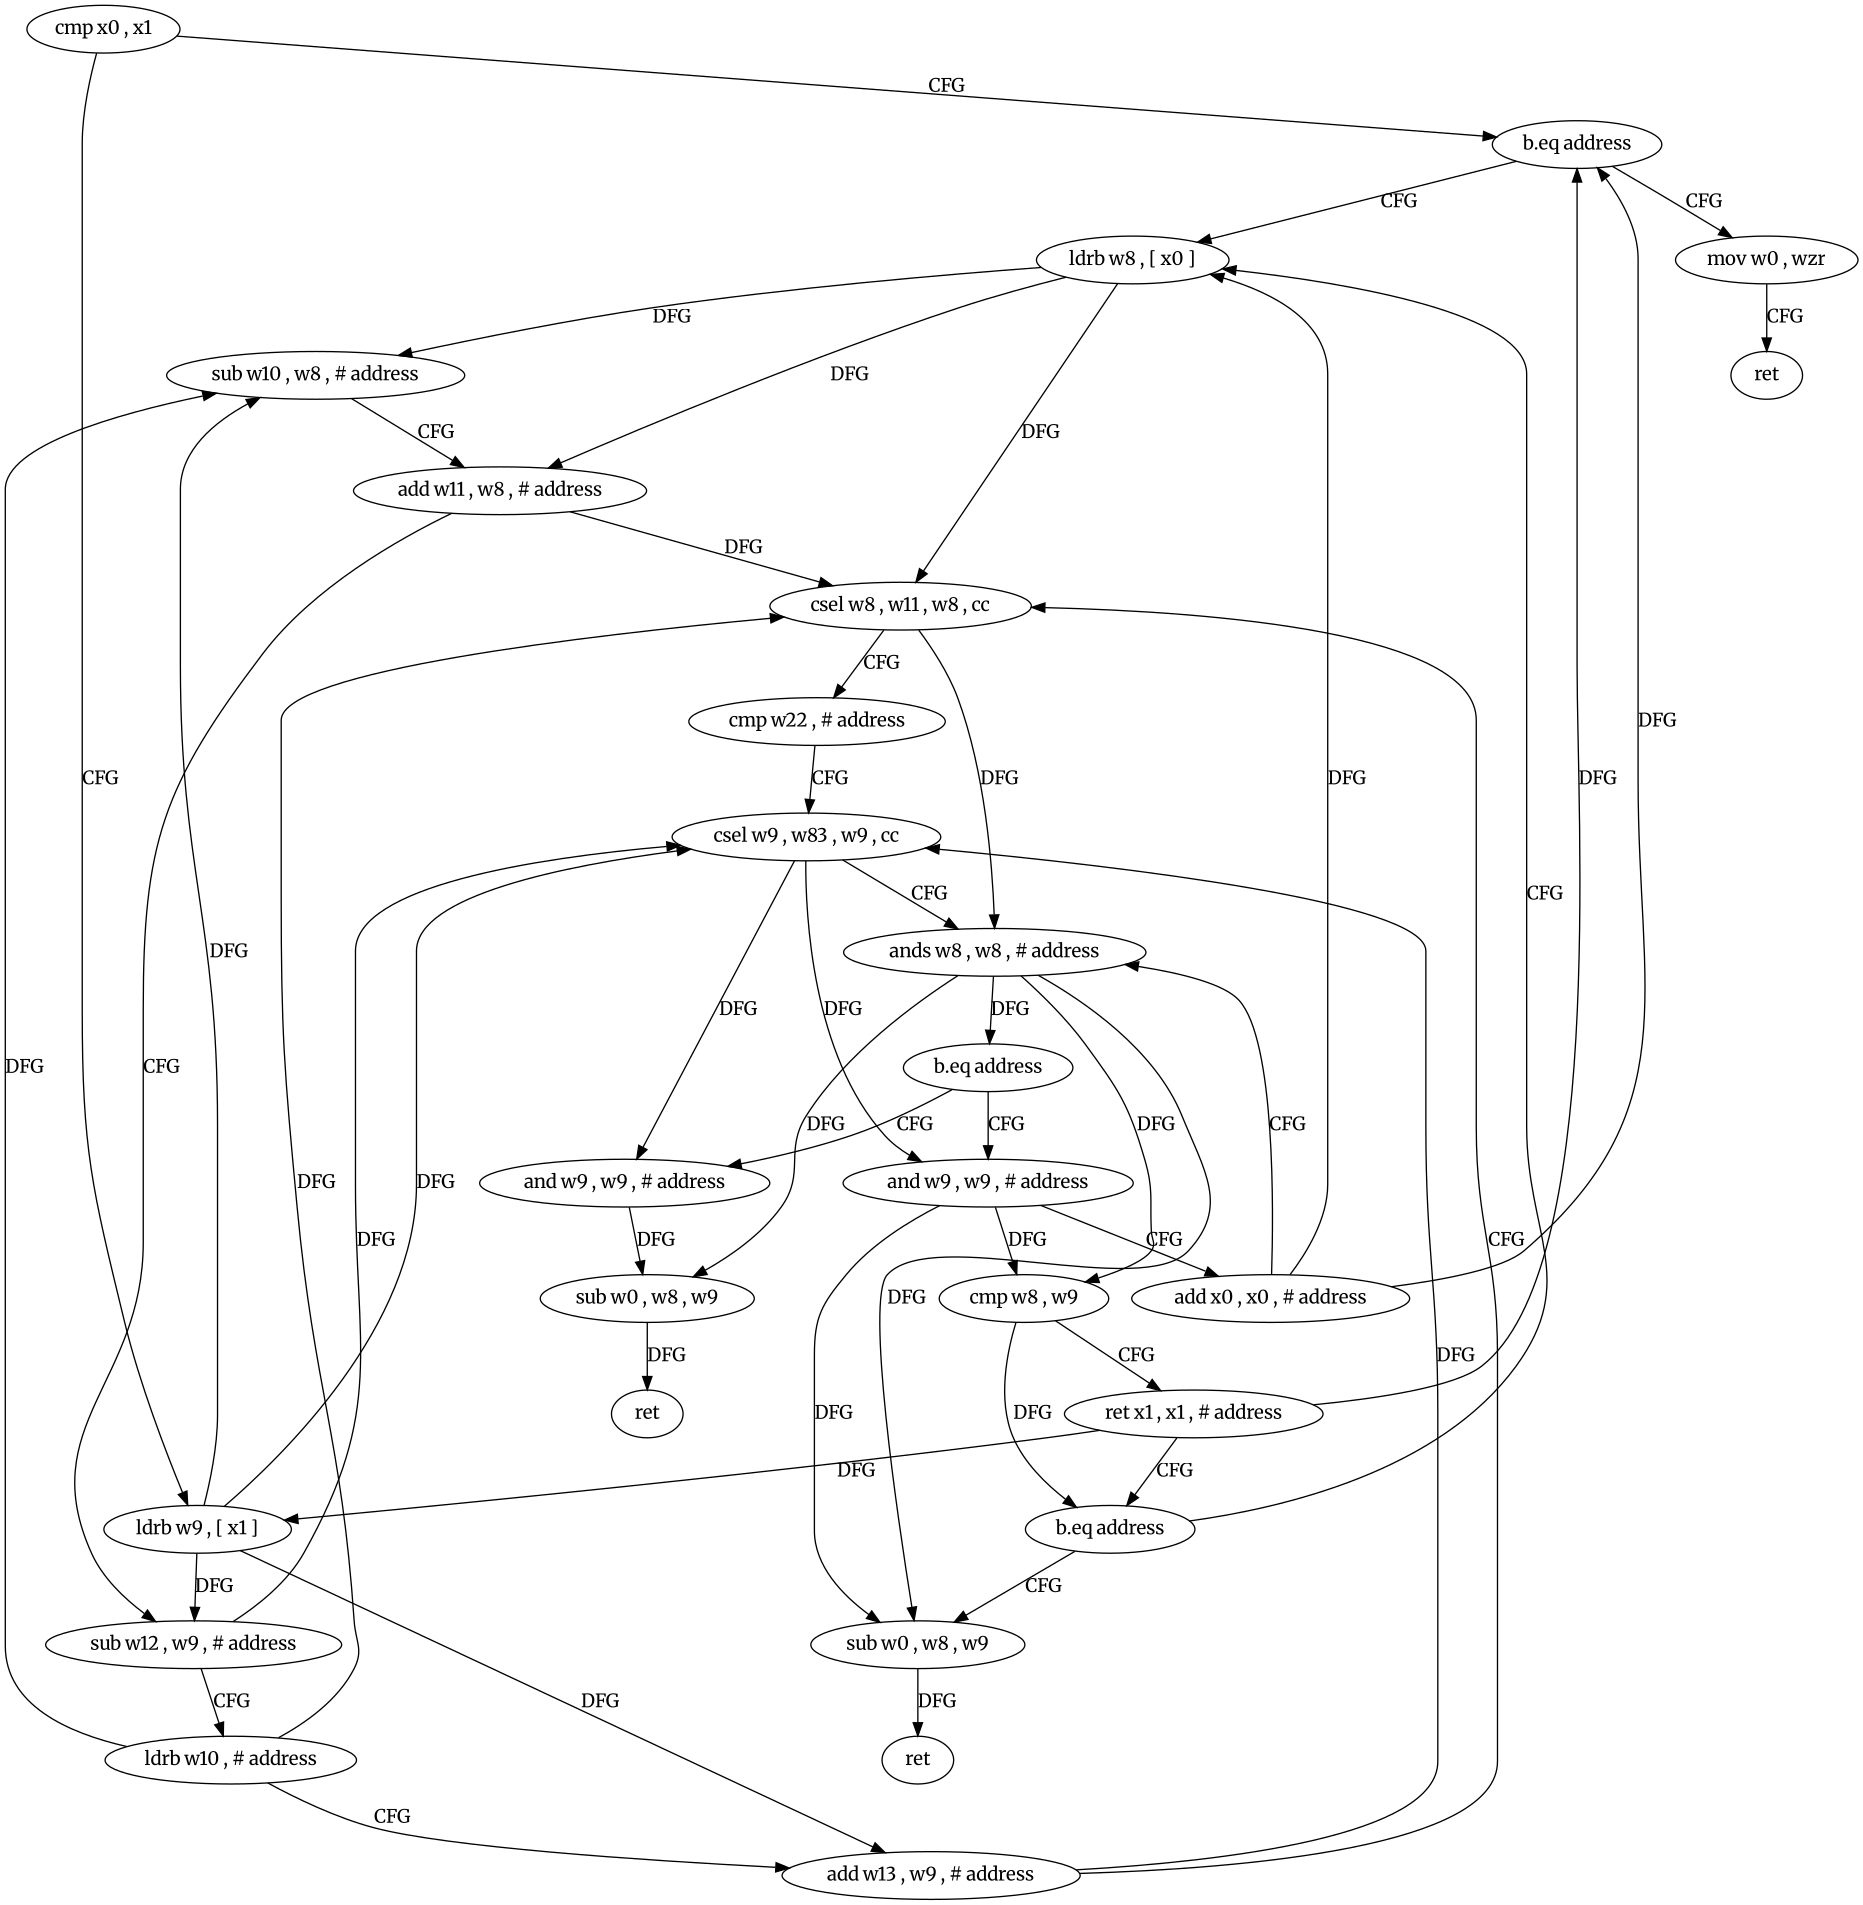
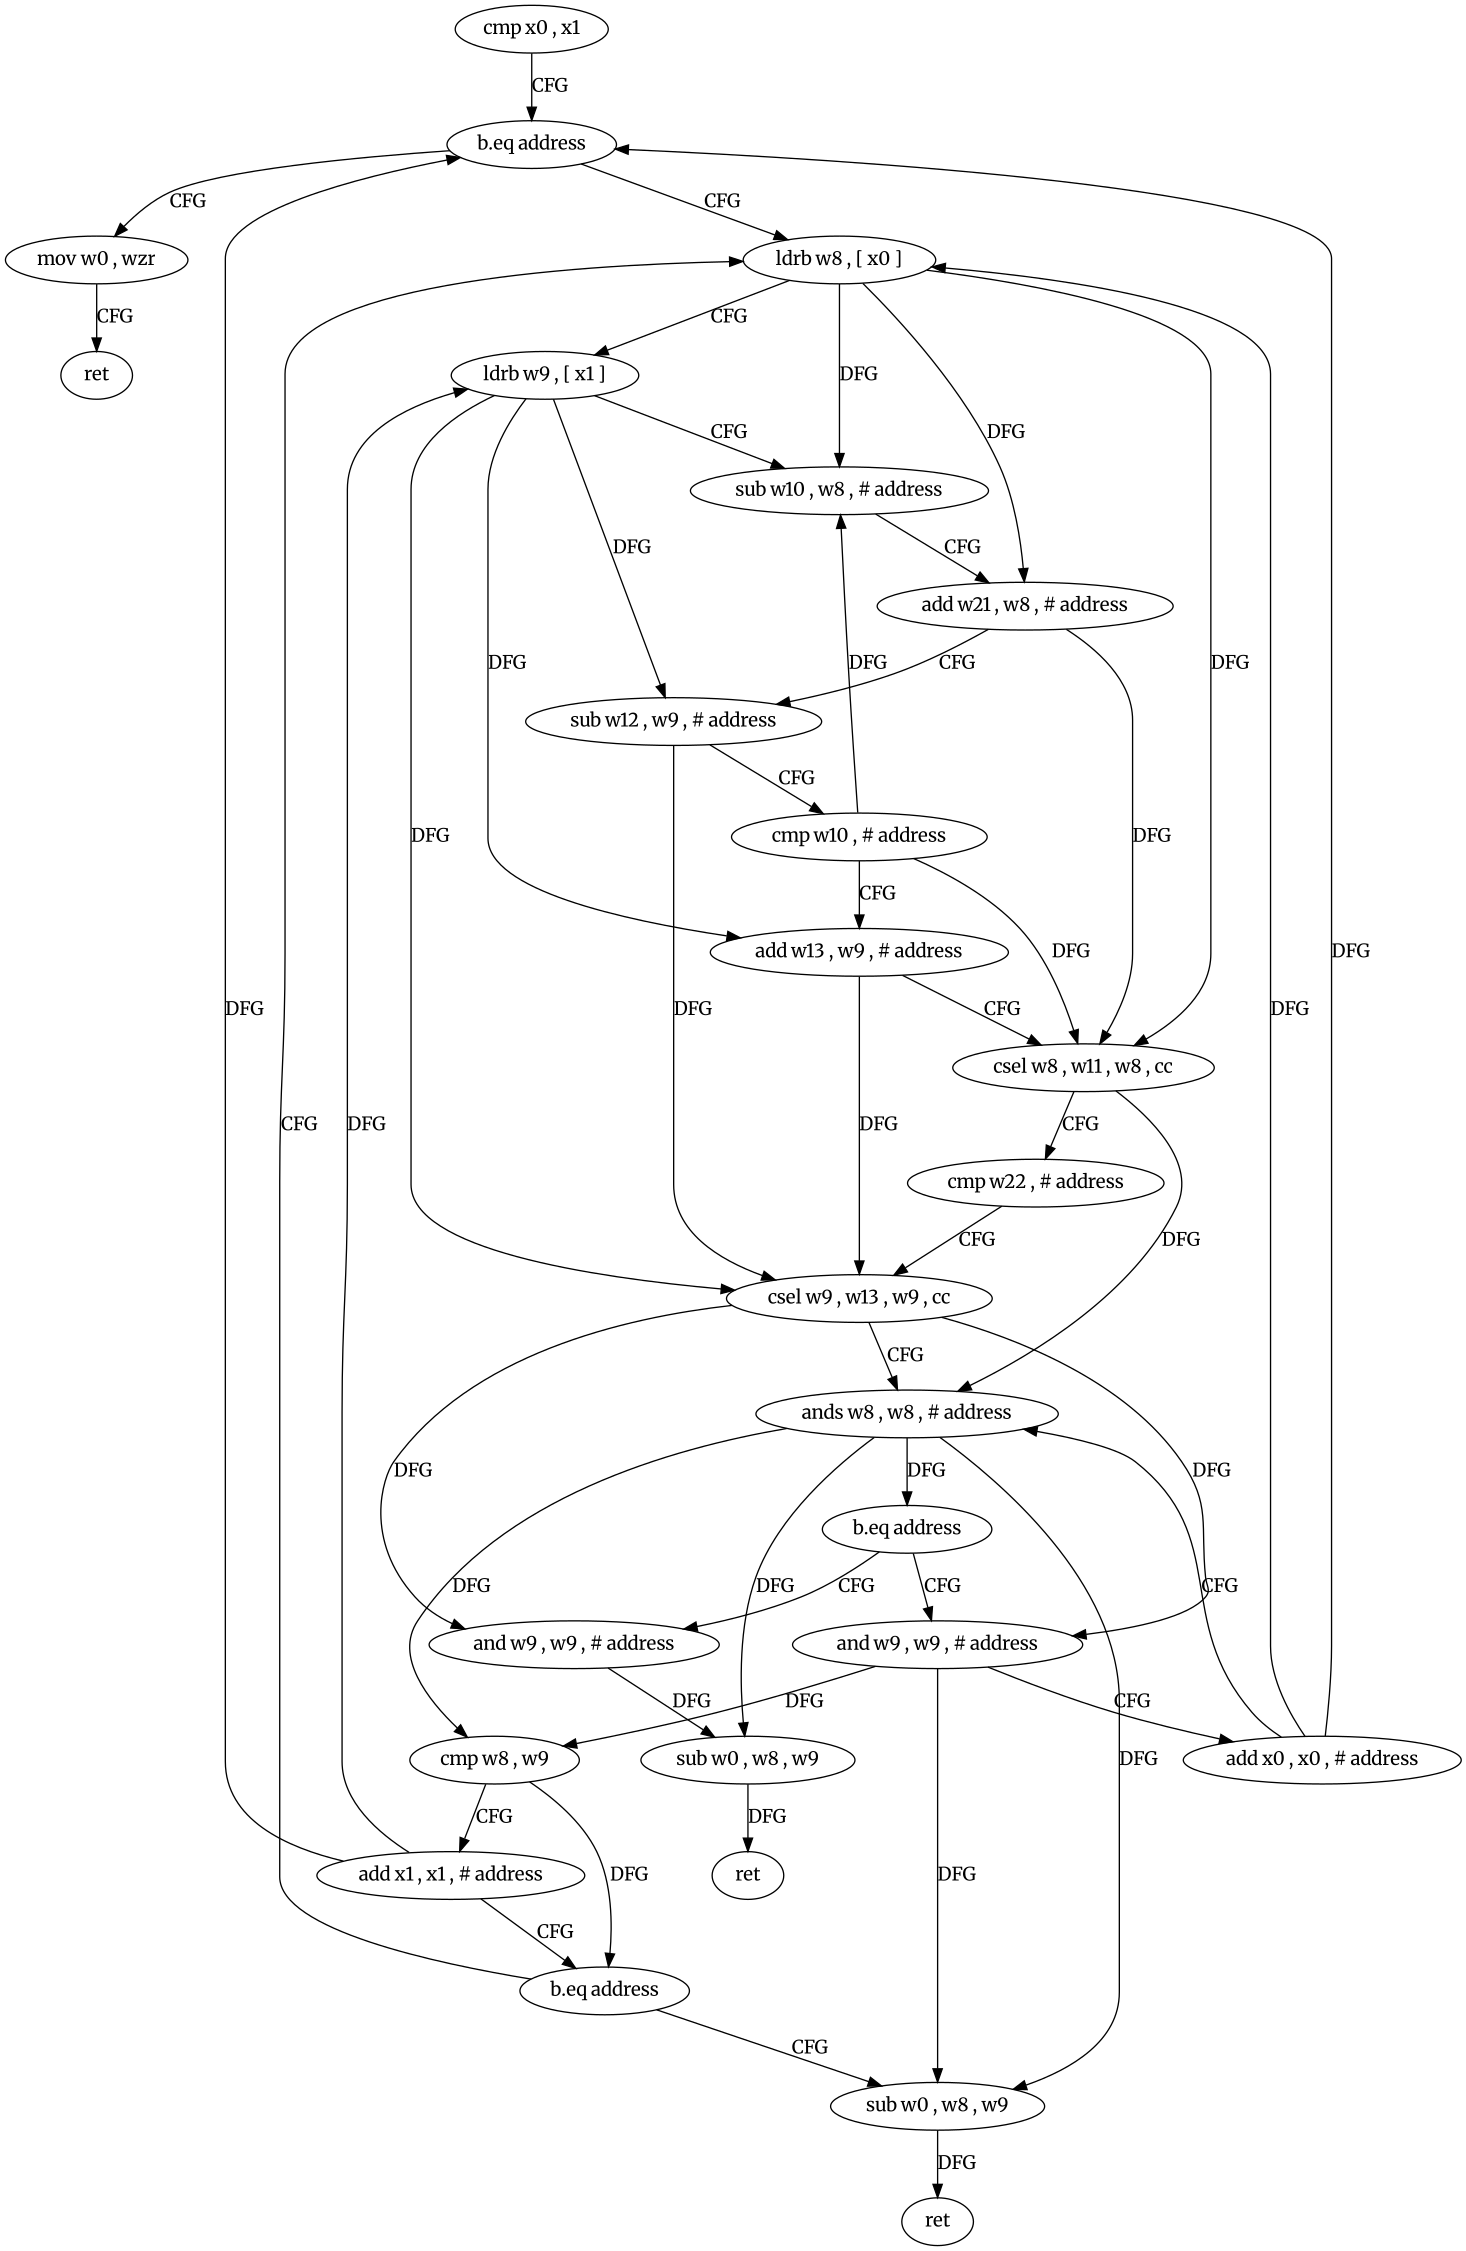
(500, 491) -> (1025, 606)
(82, 779) -> (698, 315)
(806, 837) -> (859, 1299)
(229, 952) -> (729, 433)
(1194, 1414) -> (451, 1876)
(231, 1760) -> (859, 837)
